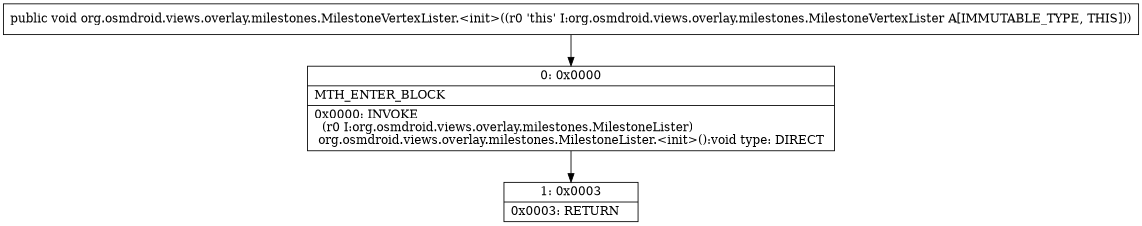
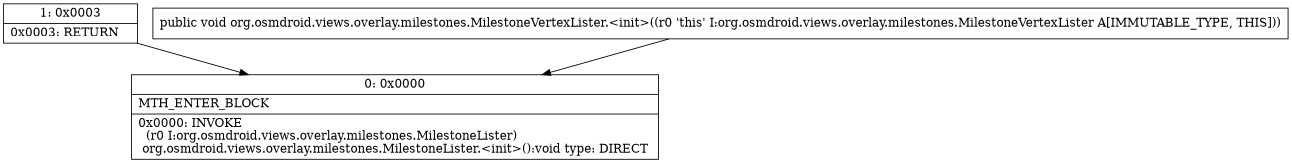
(571, 162) -> (189, 58)
